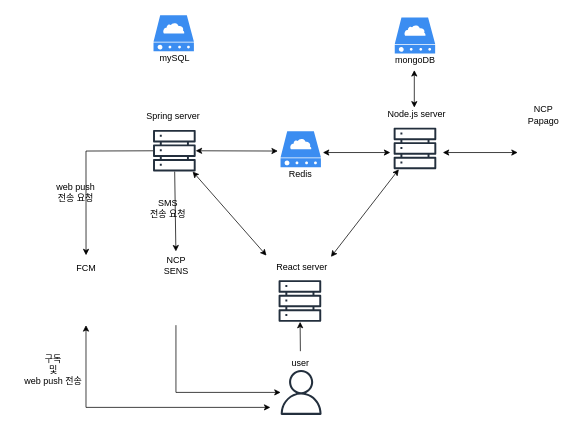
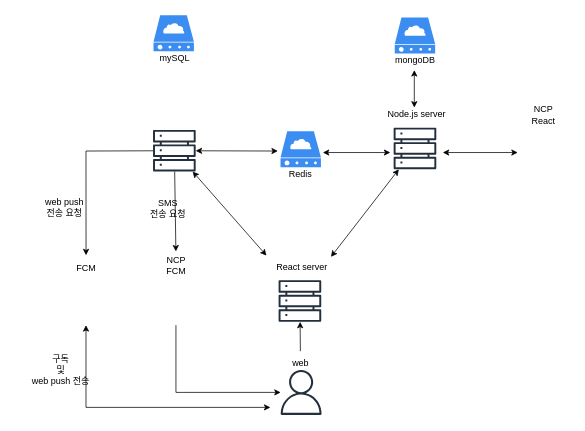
(544, 115) -> (544, 115)
(173, 117) -> none
(75, 192) -> (64, 207)
(176, 266) -> (176, 266)
(301, 363) -> (301, 363)
(53, 370) -> (60, 370)
